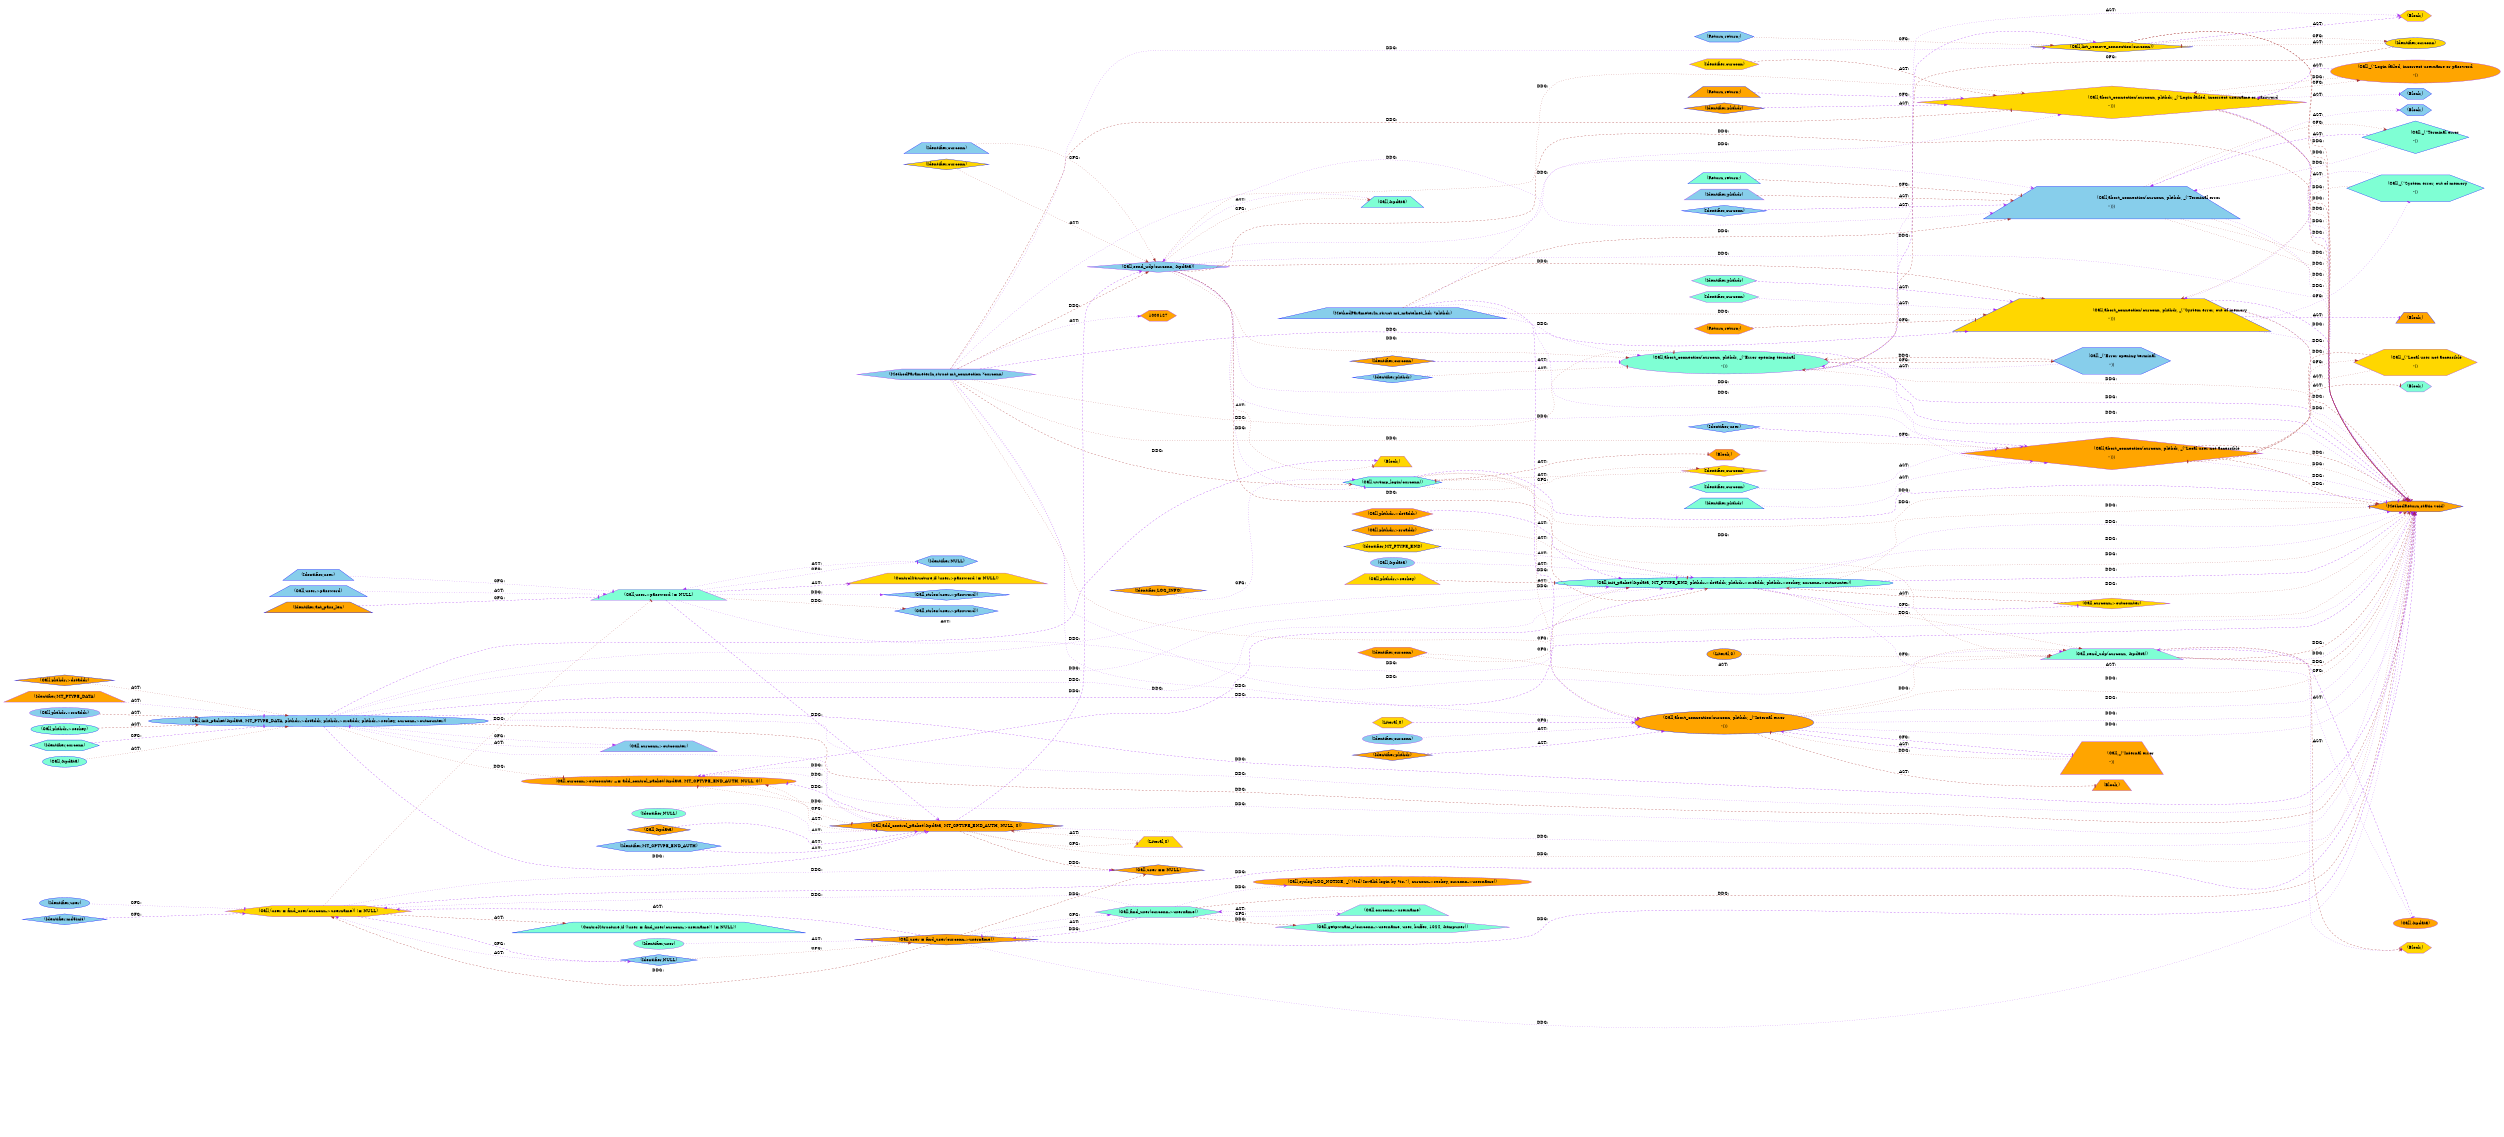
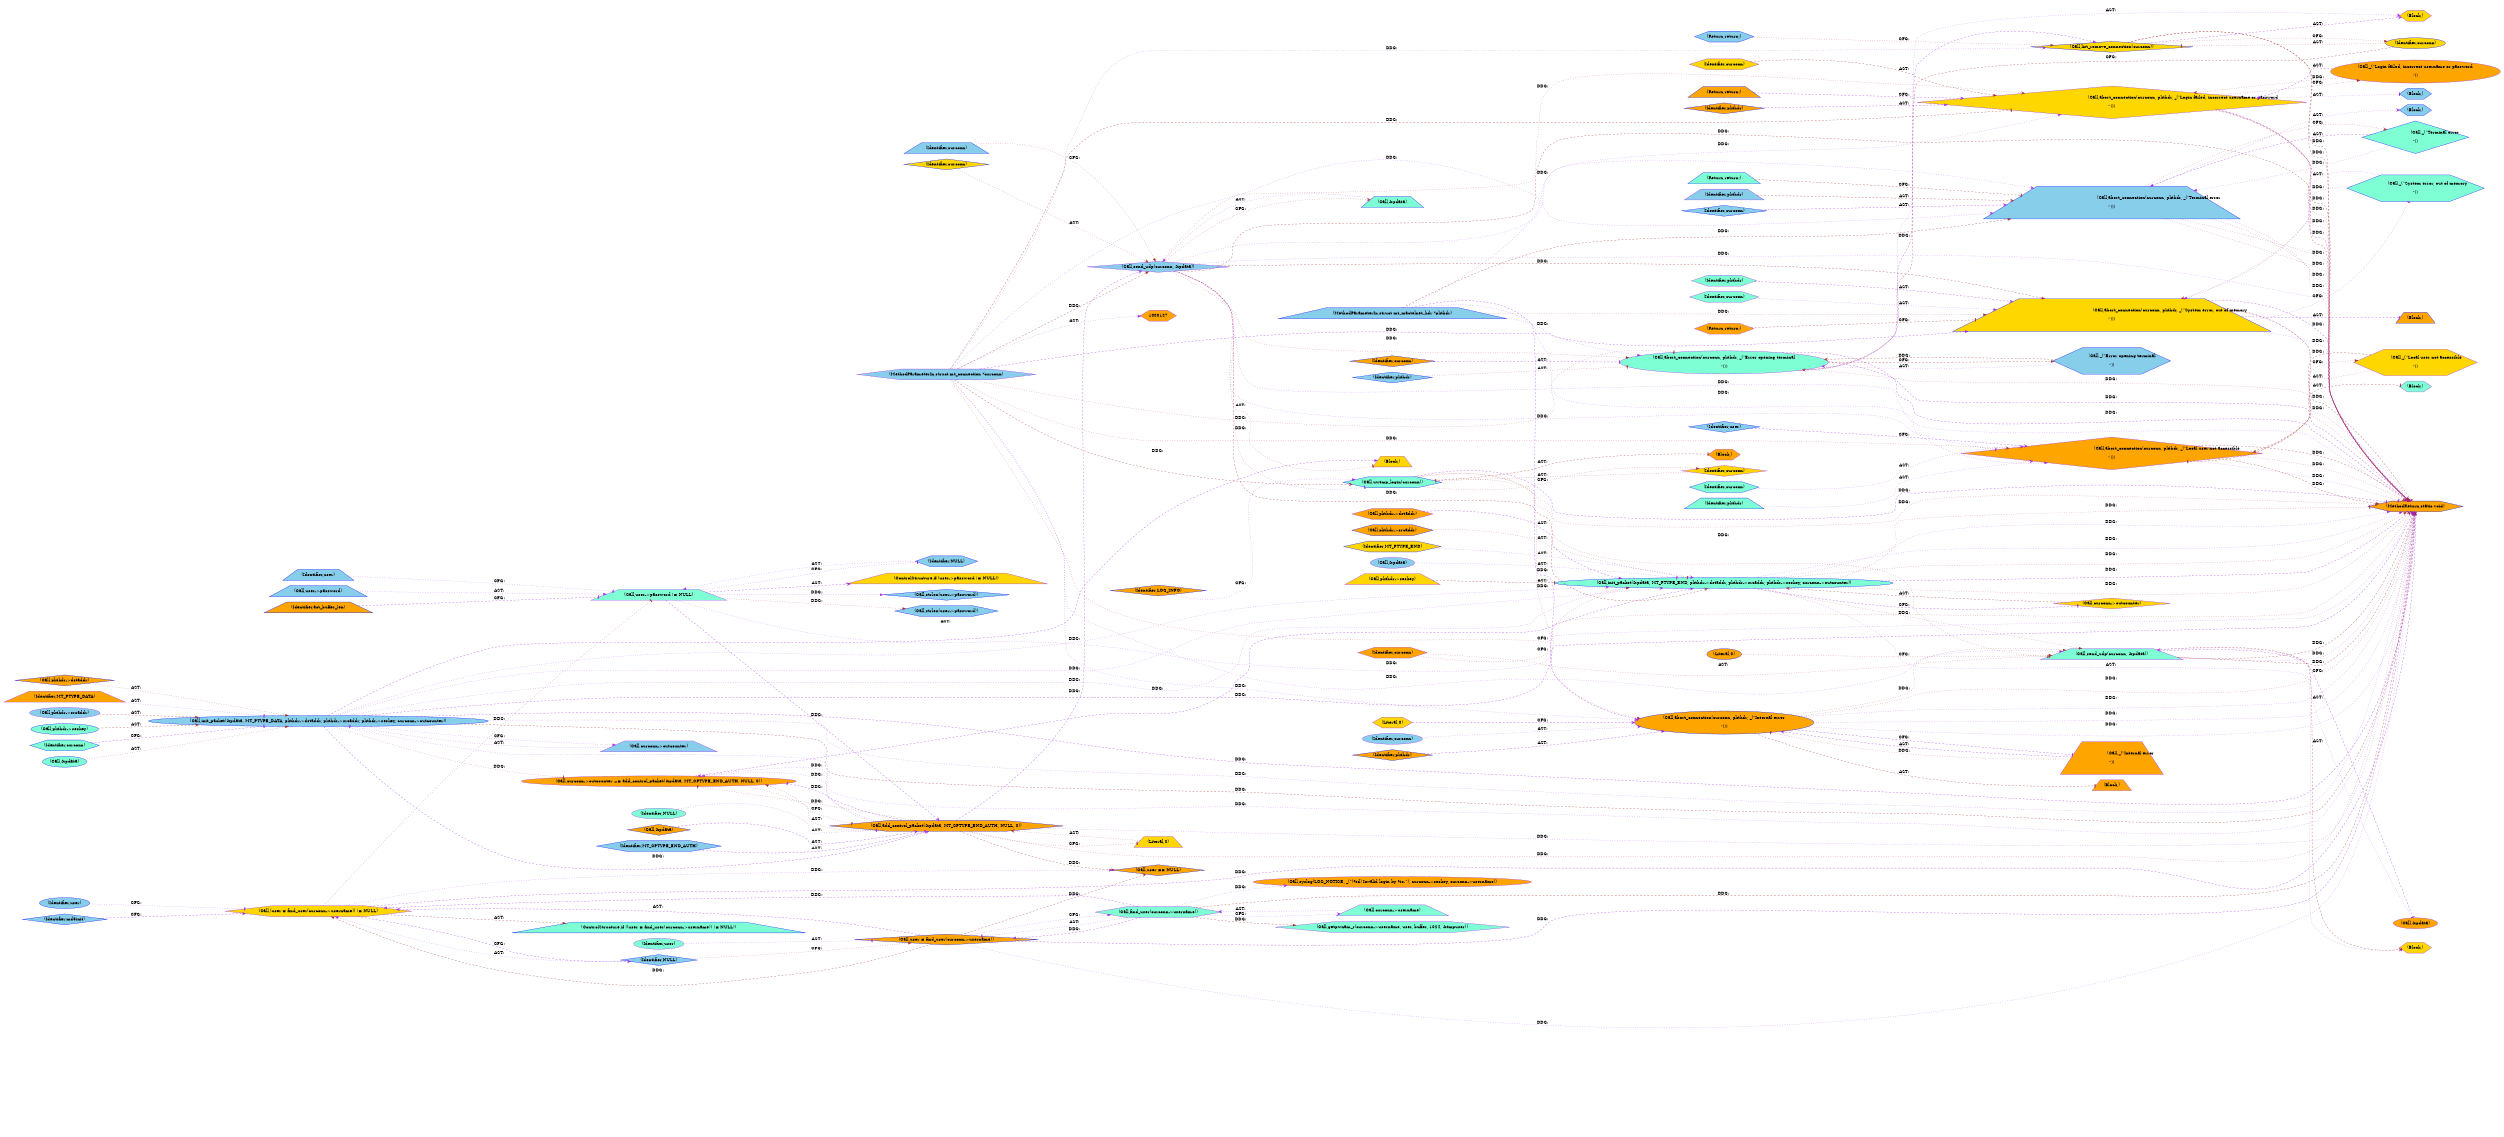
(318, 607) -> (318, 607)
(763, 898) -> (763, 898)
